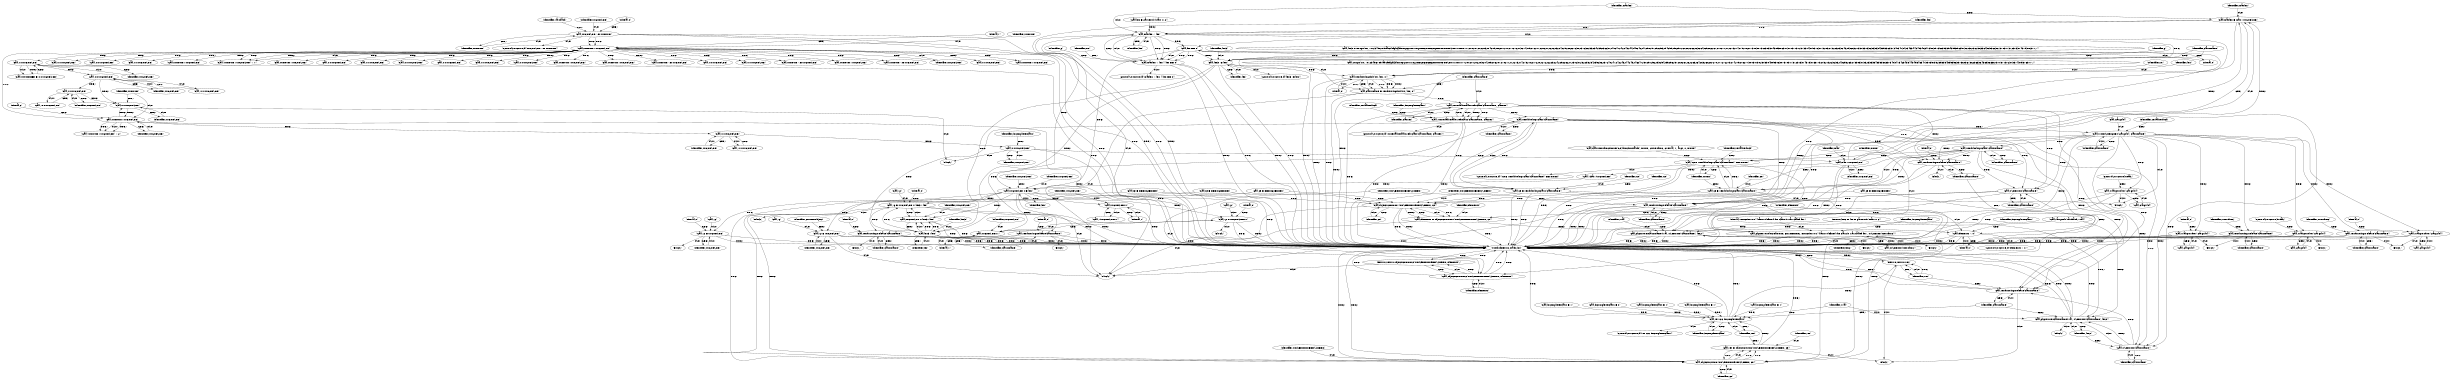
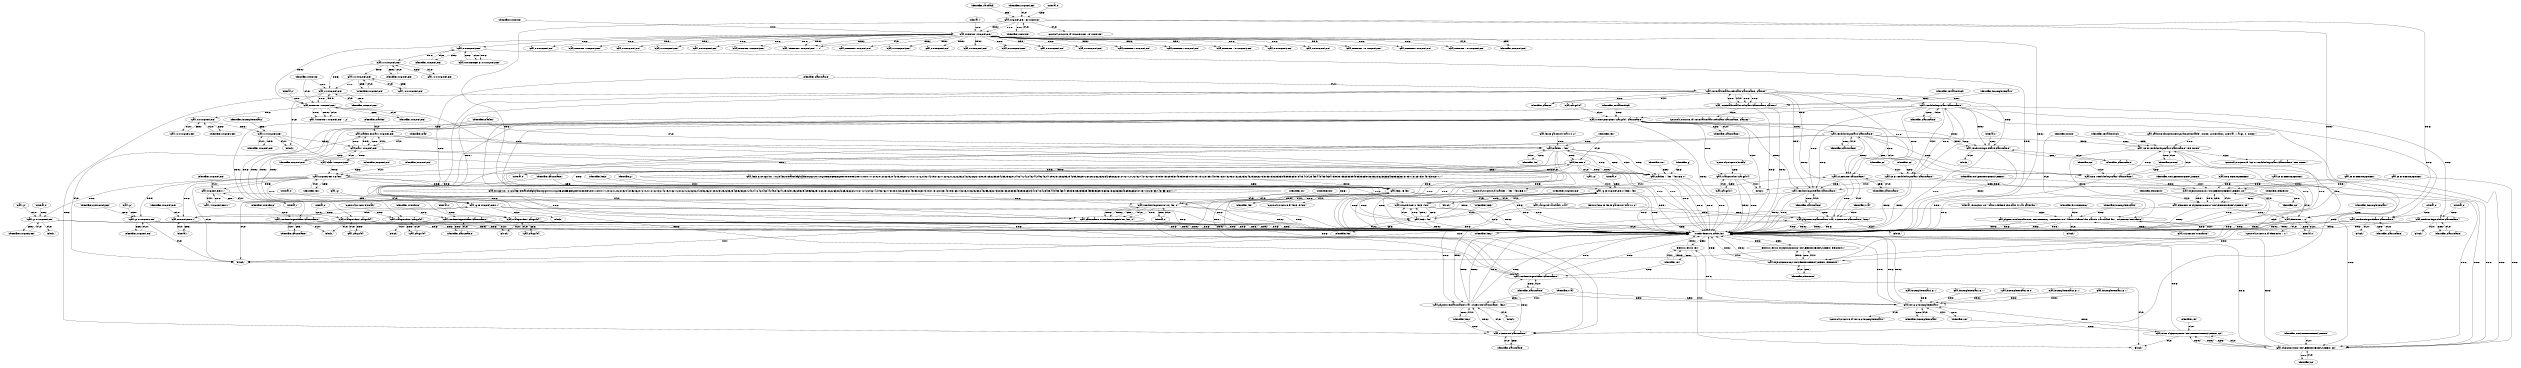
(1368, 77) -> (1158, 205)
(1431, 98) -> (654, 103)
none -> (2074, 205)
